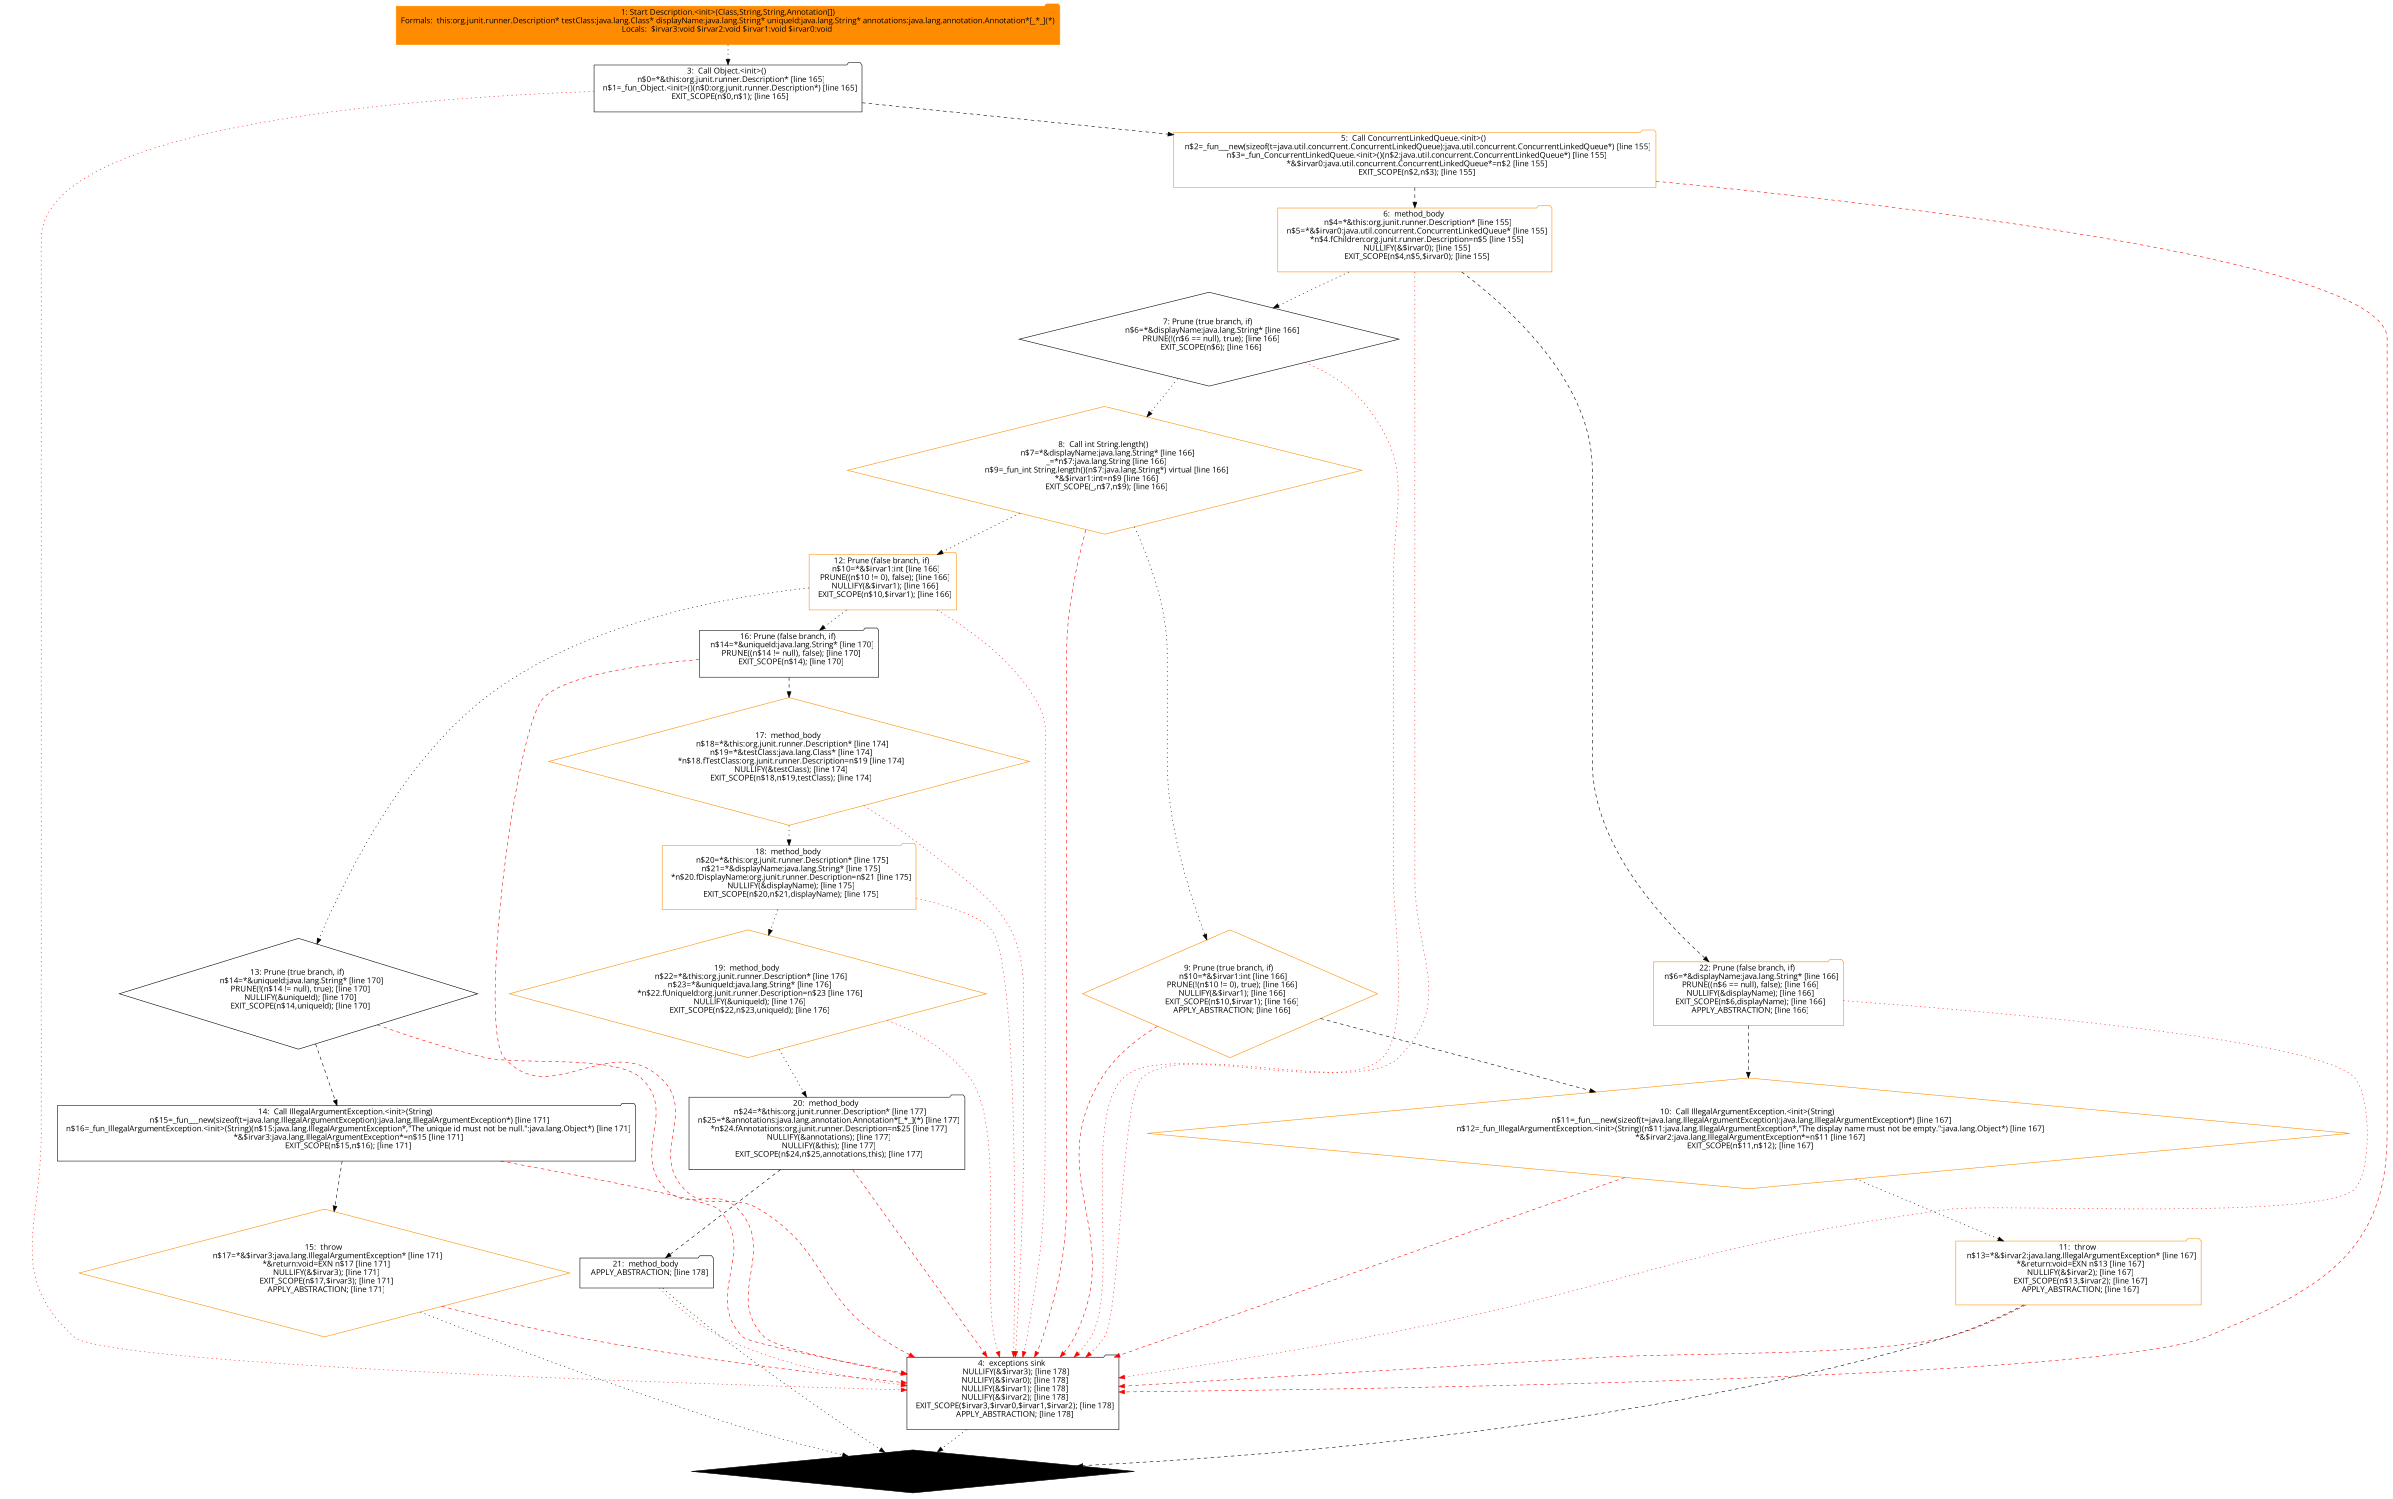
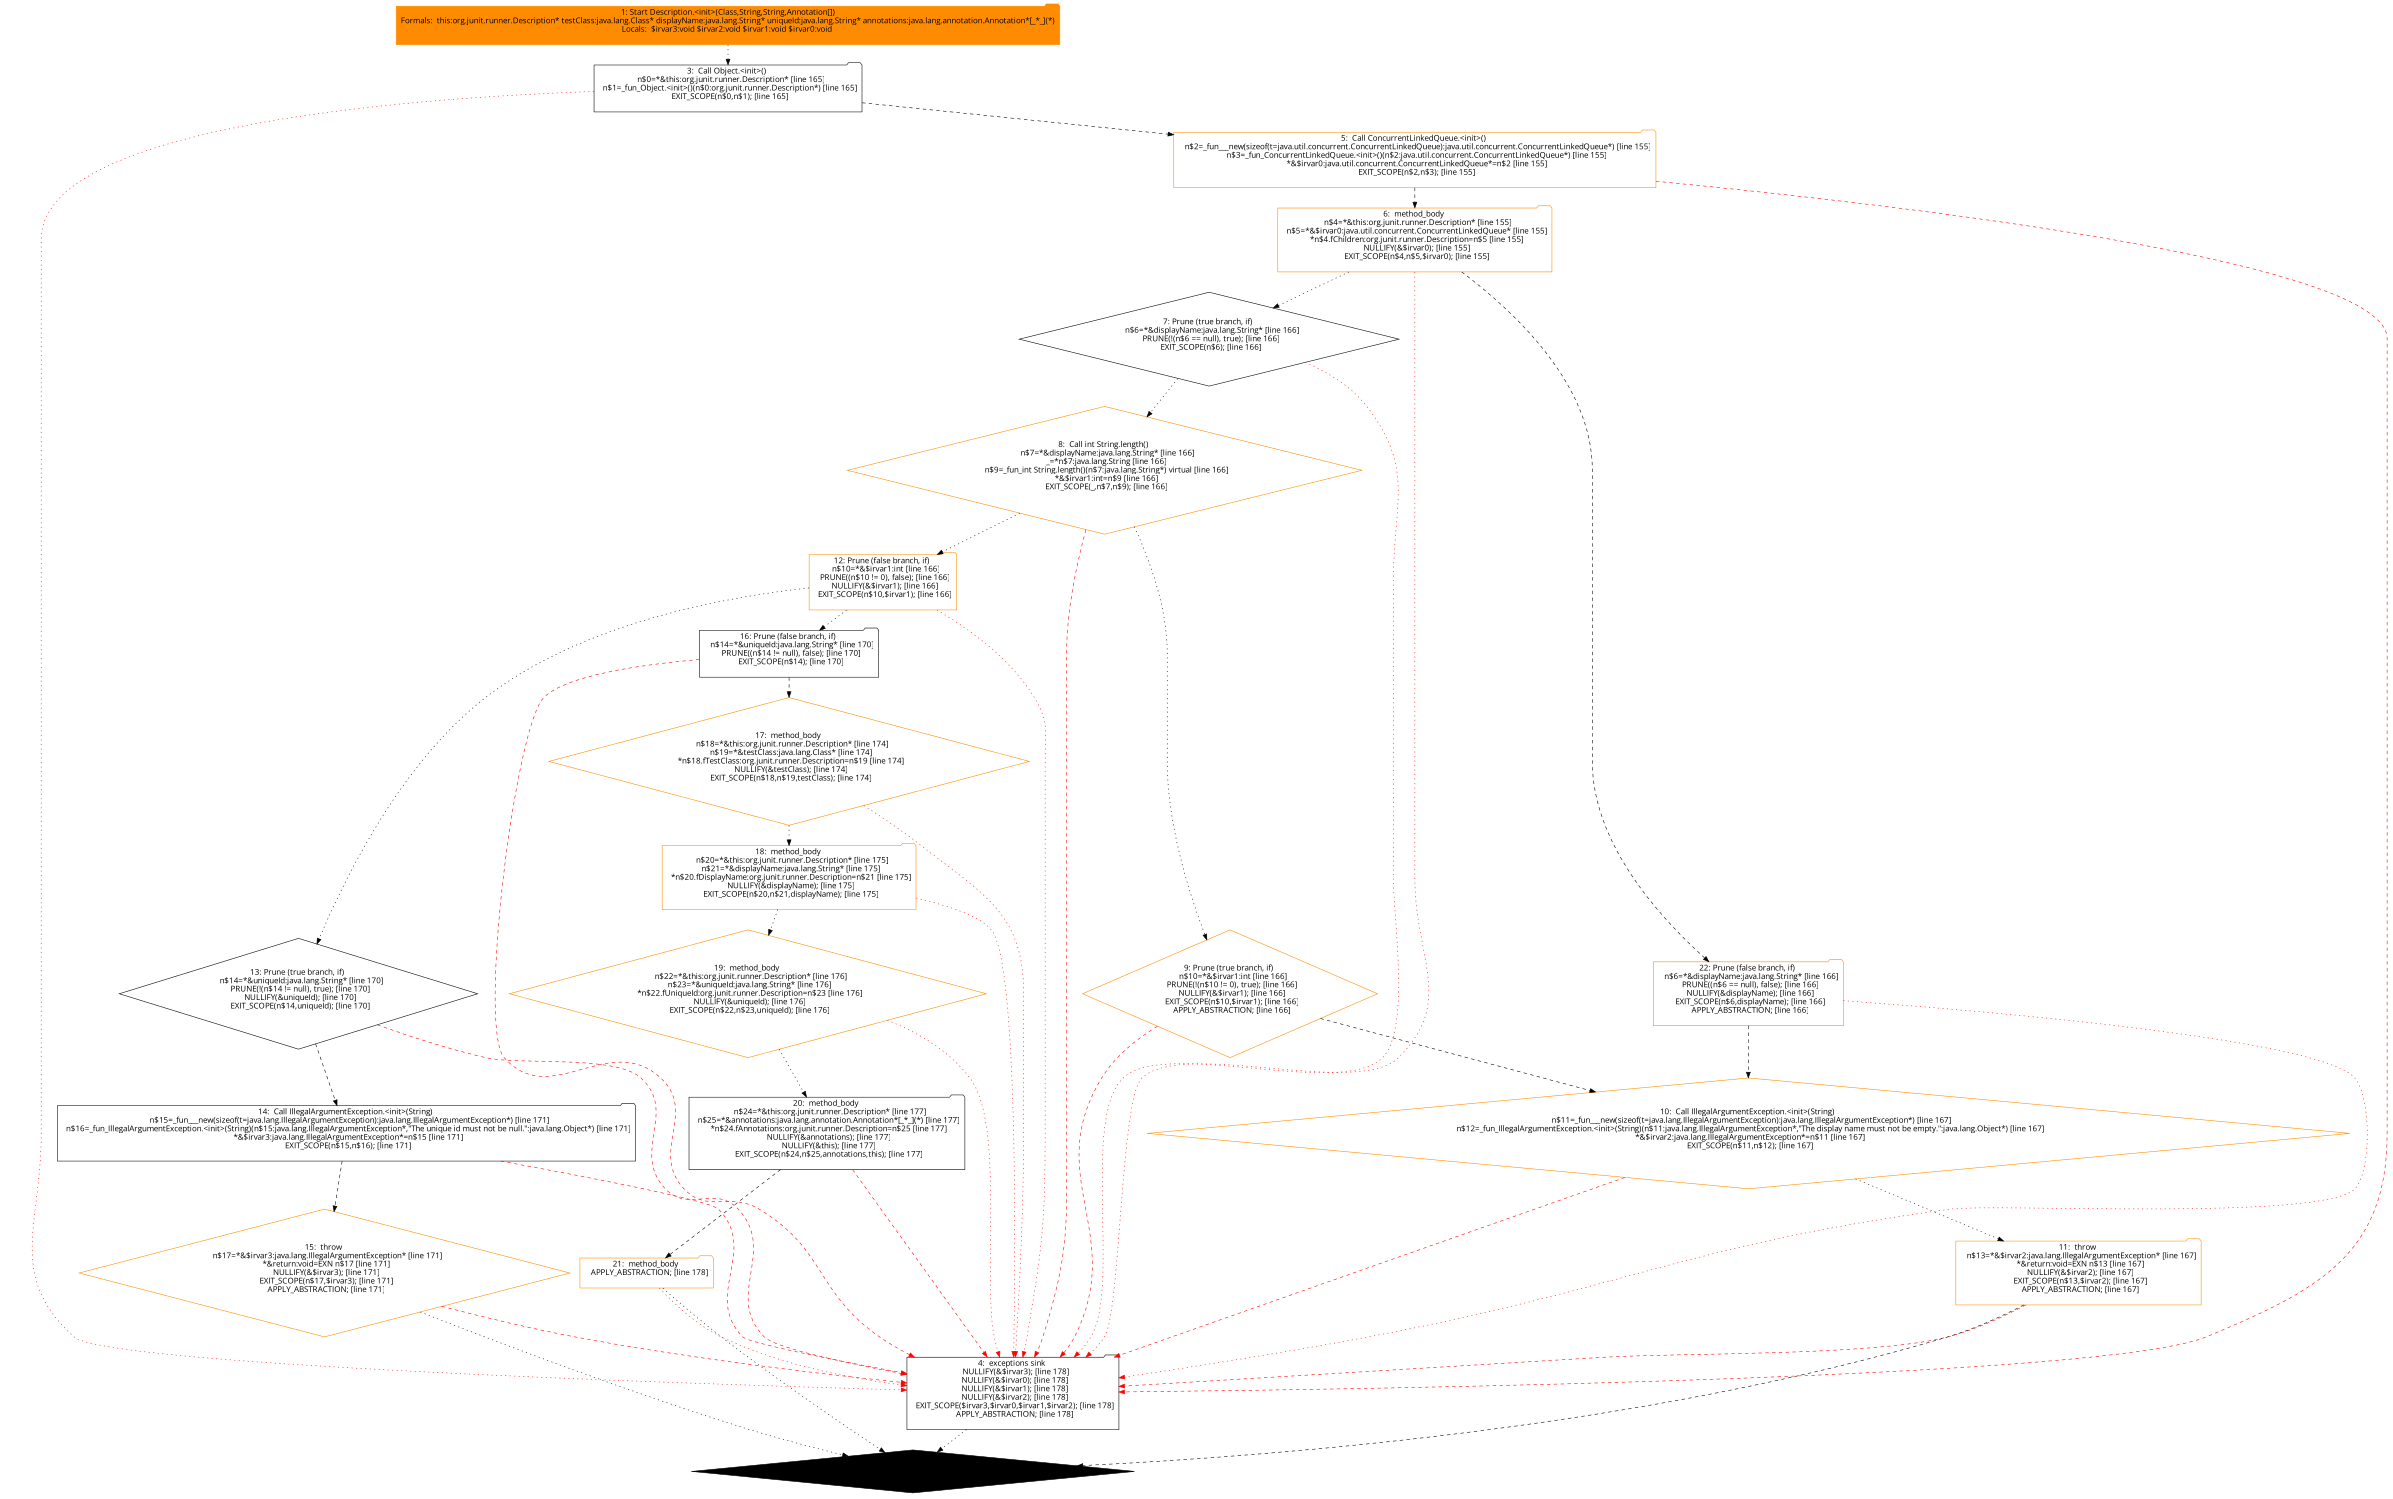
(647, 1273) -> (647, 1273)
